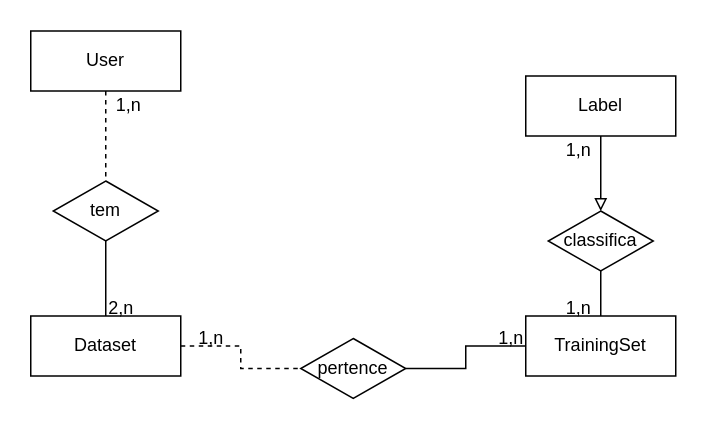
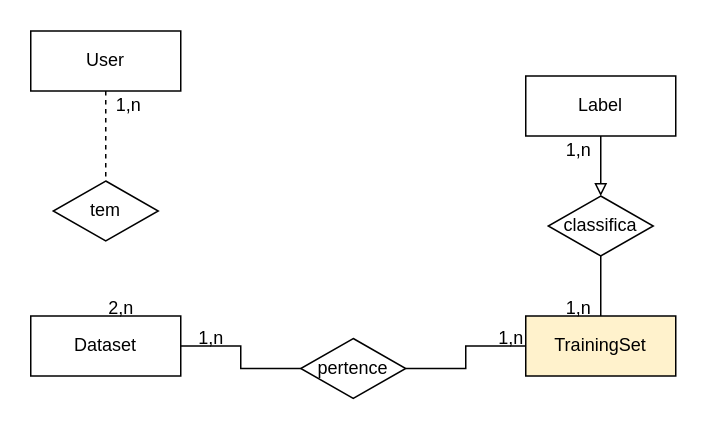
(601, 241) -> (601, 226)
(106, 278) -> none
(601, 346) -> (601, 346)
(241, 358) -> (241, 358)
